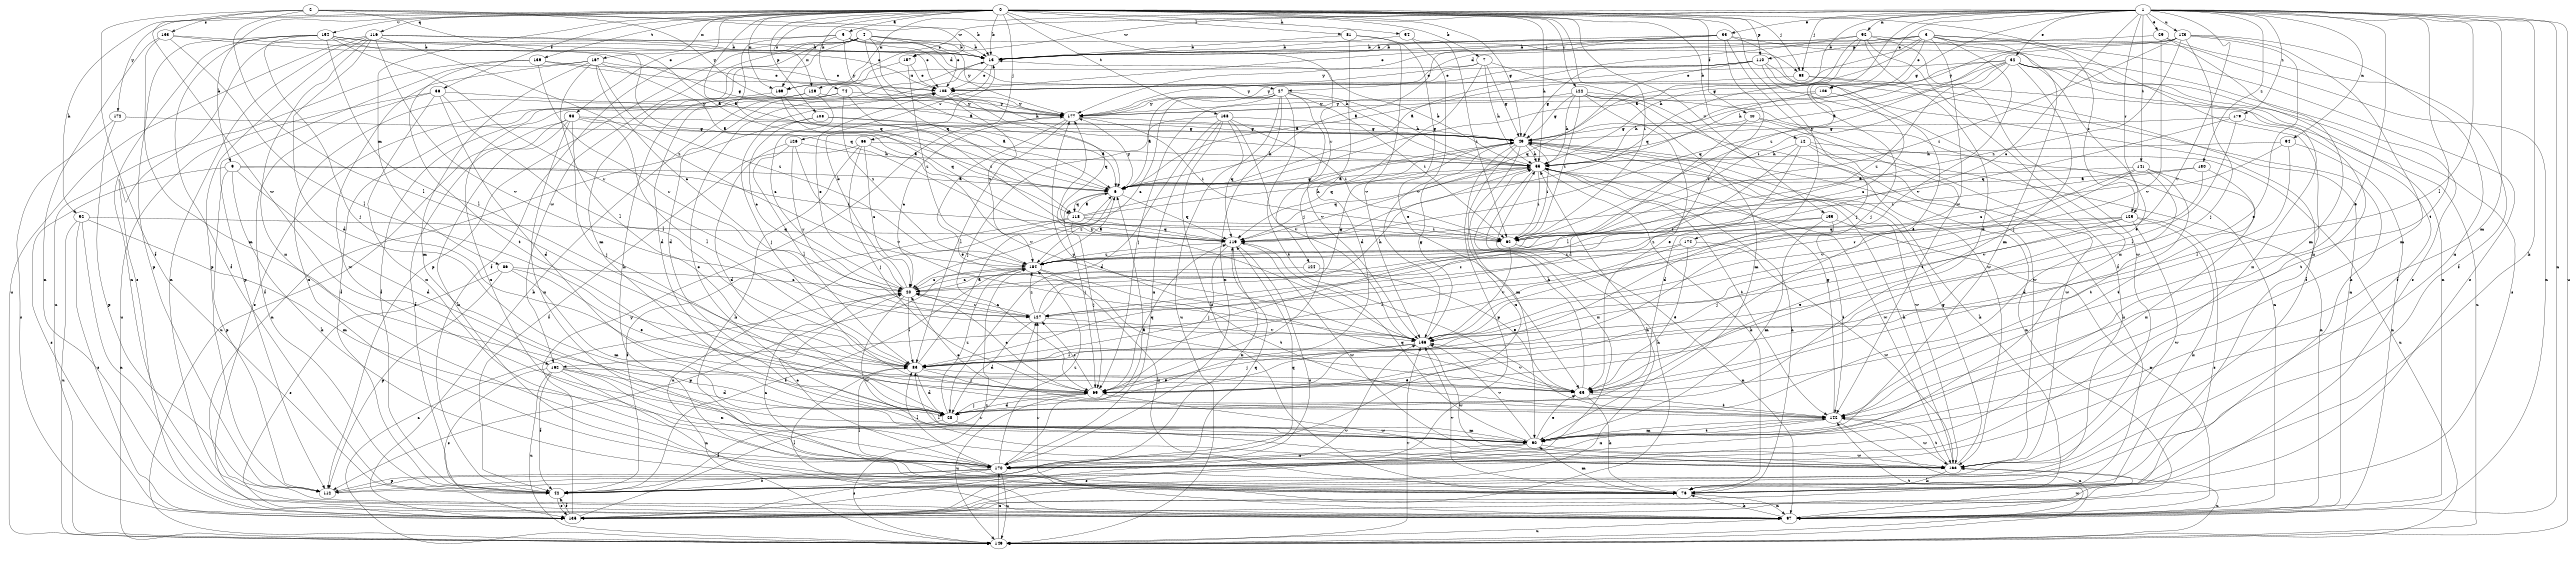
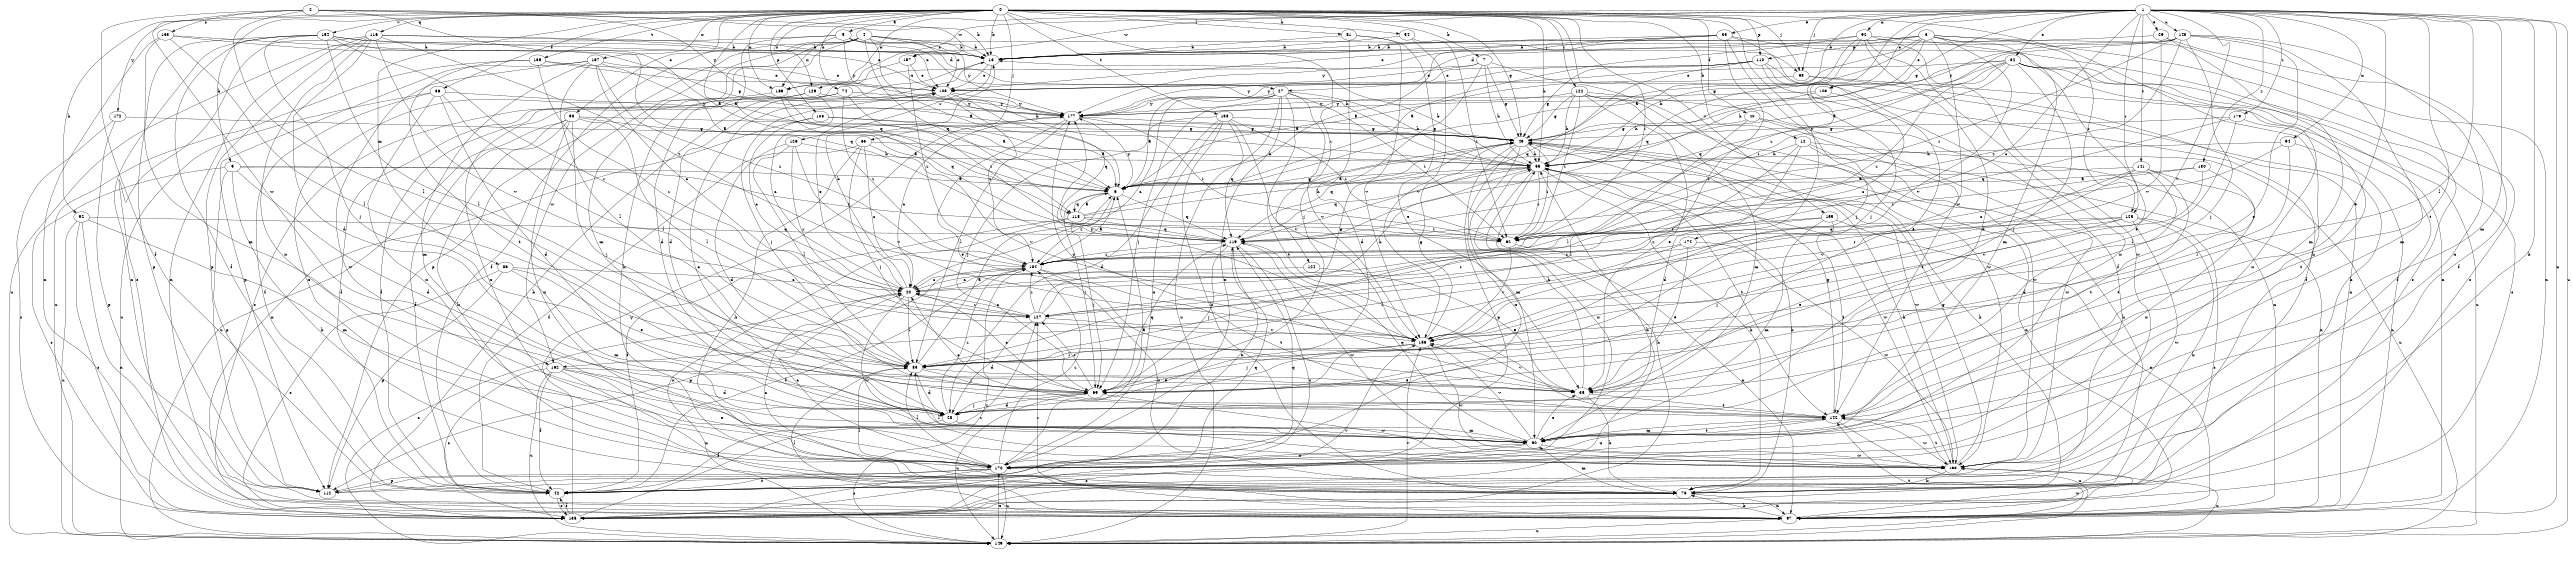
(1506, 476) -> none
